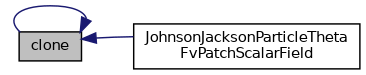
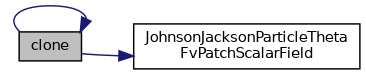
(115, 37) -> (100, 55)
